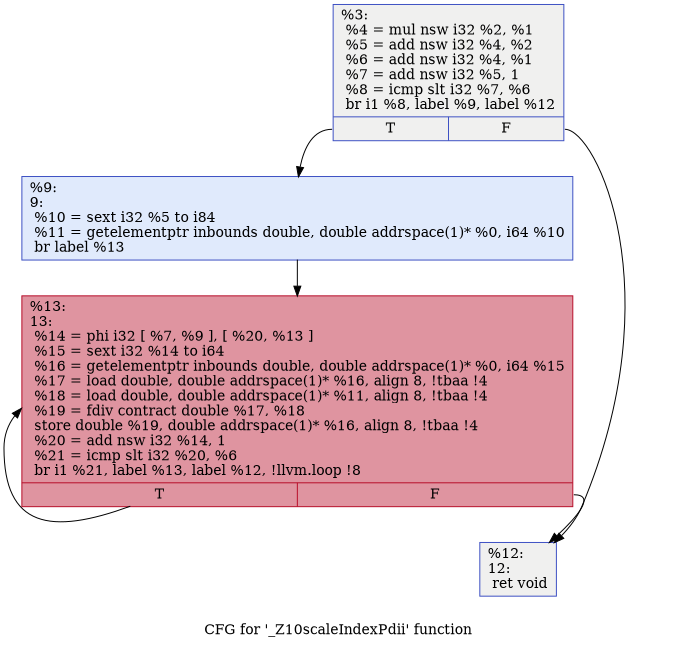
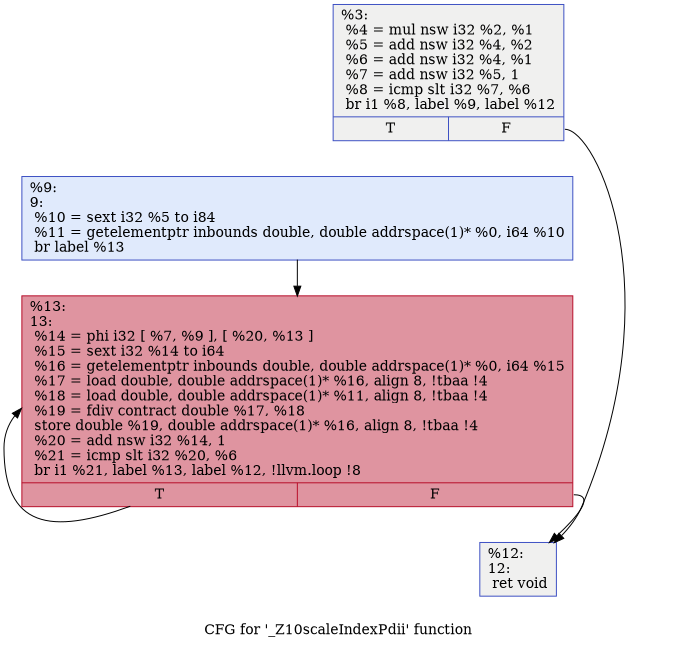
(310, 142) -> none
